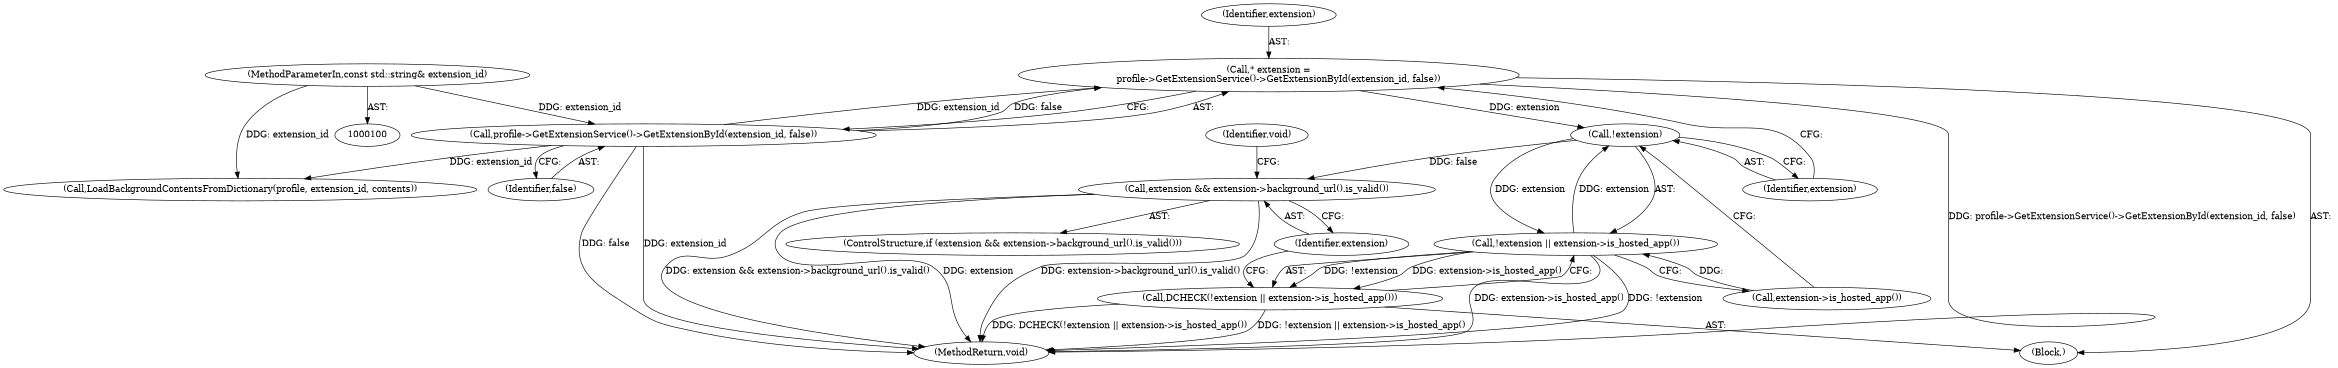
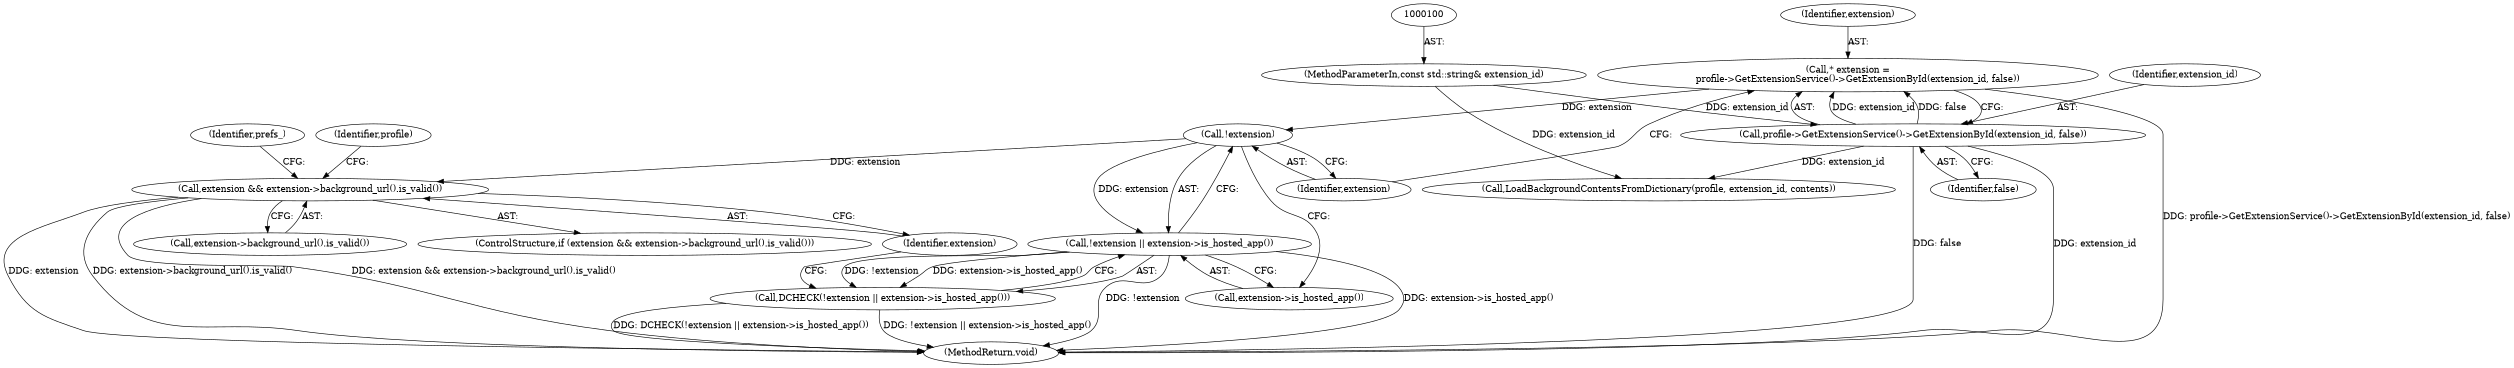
none -> (2185, 75)
(367, 102) -> (1424, 42)
none -> (248, 135)
(1257, 135) -> (373, 135)
(1453, 162) -> (865, 162)
(1614, 190) -> (1229, 190)
(1730, 218) -> (1291, 214)
none -> (270, 244)
(1713, 271) -> (1222, 271)
(2049, 353) -> none
